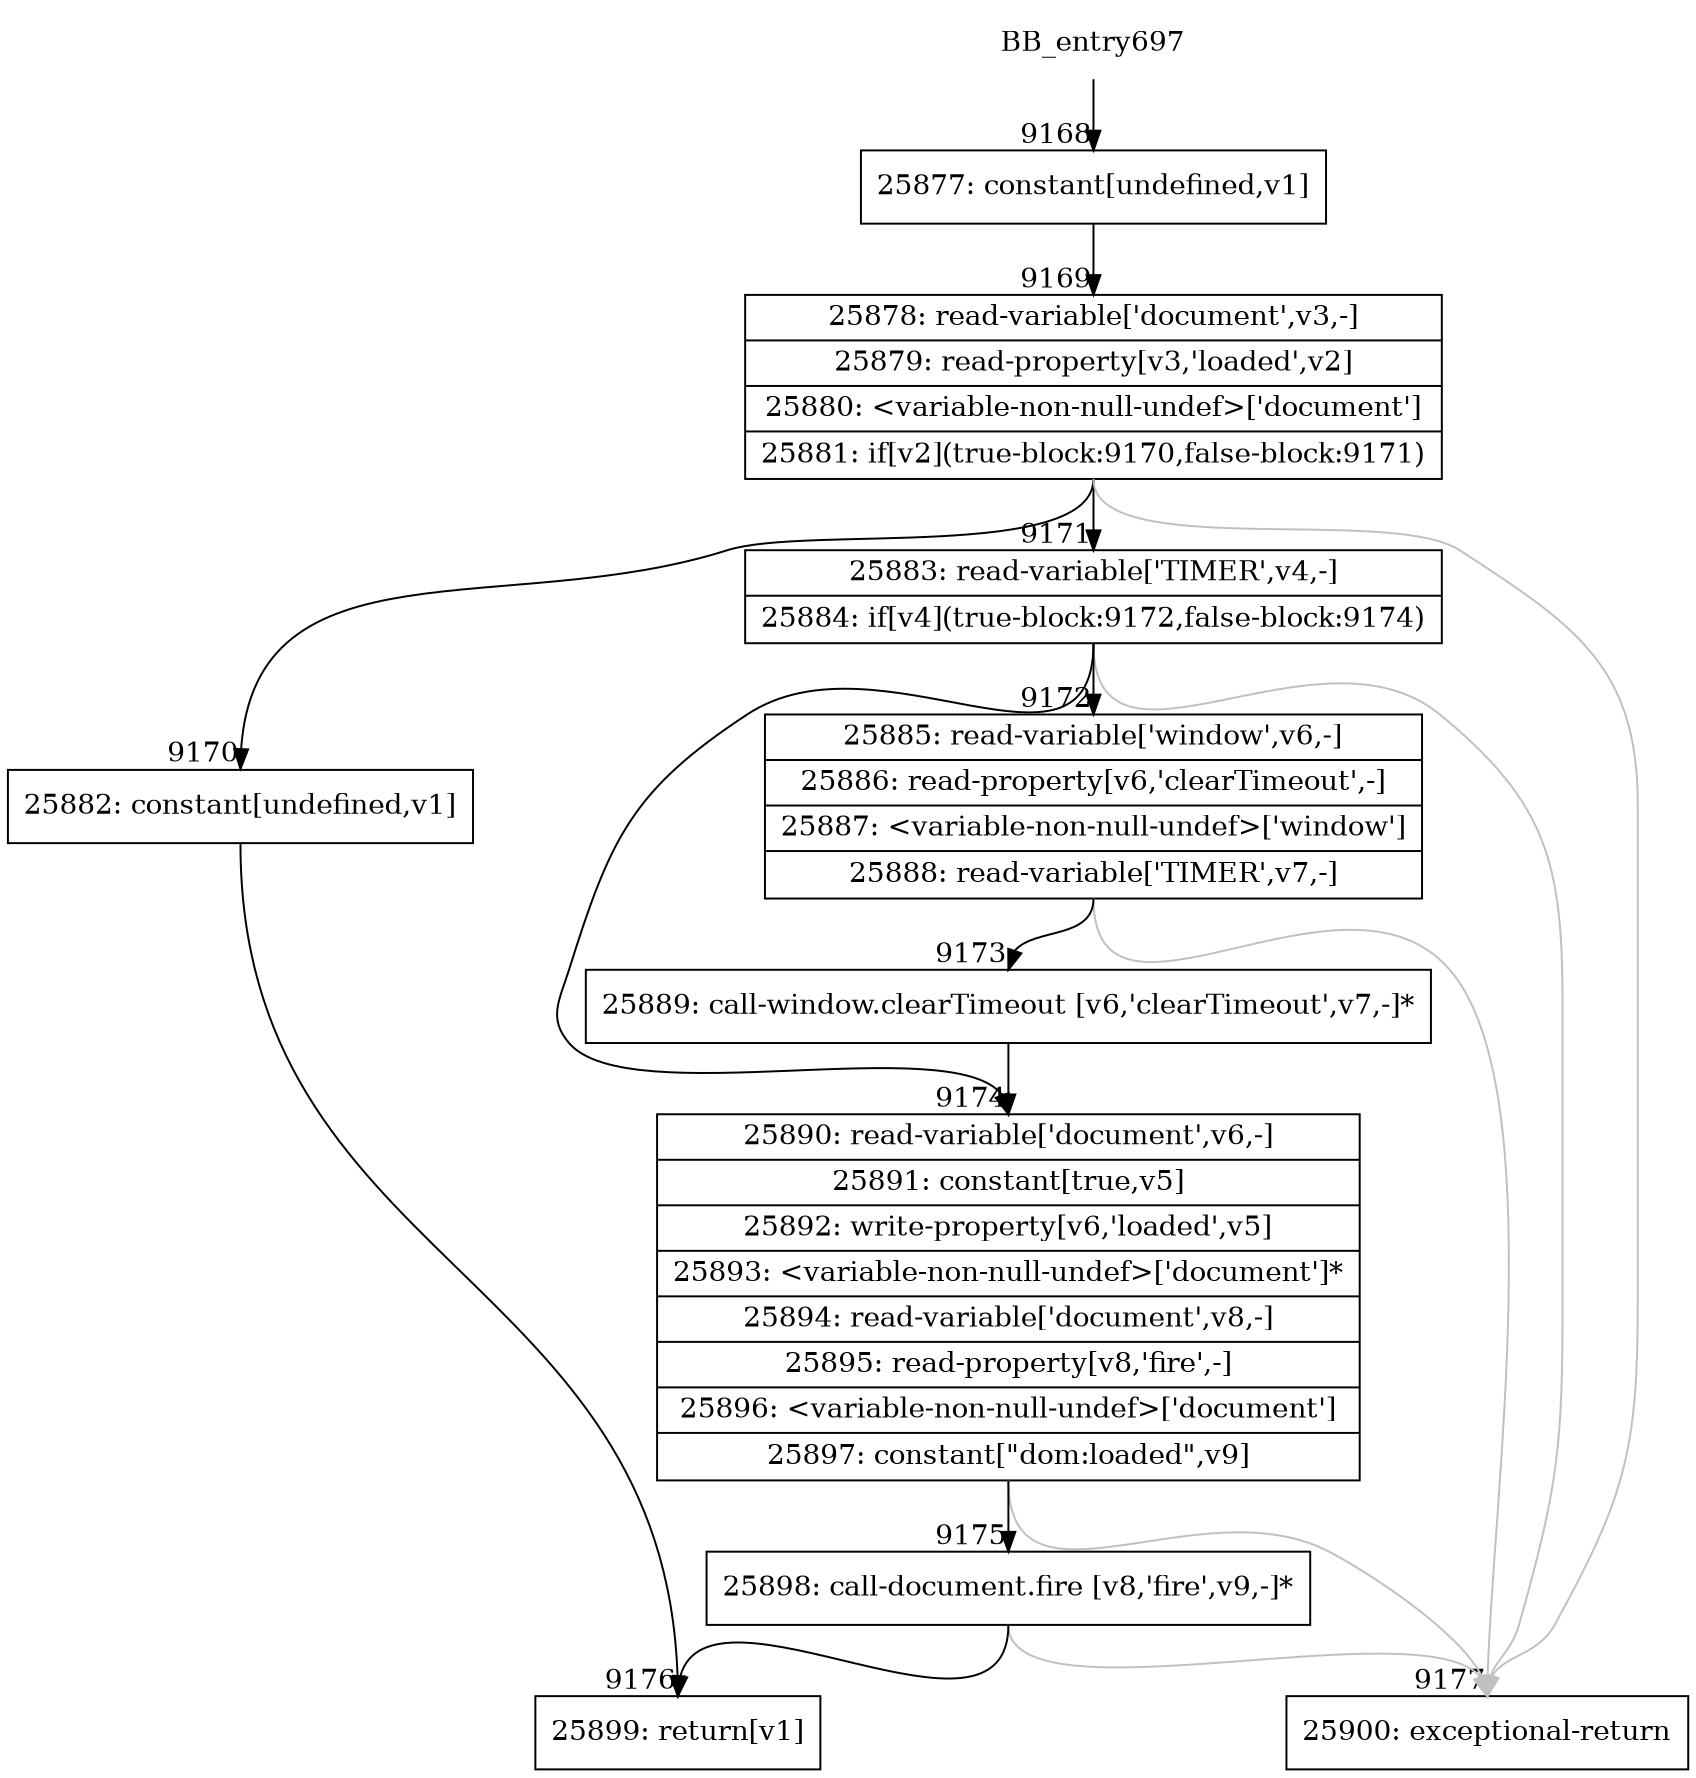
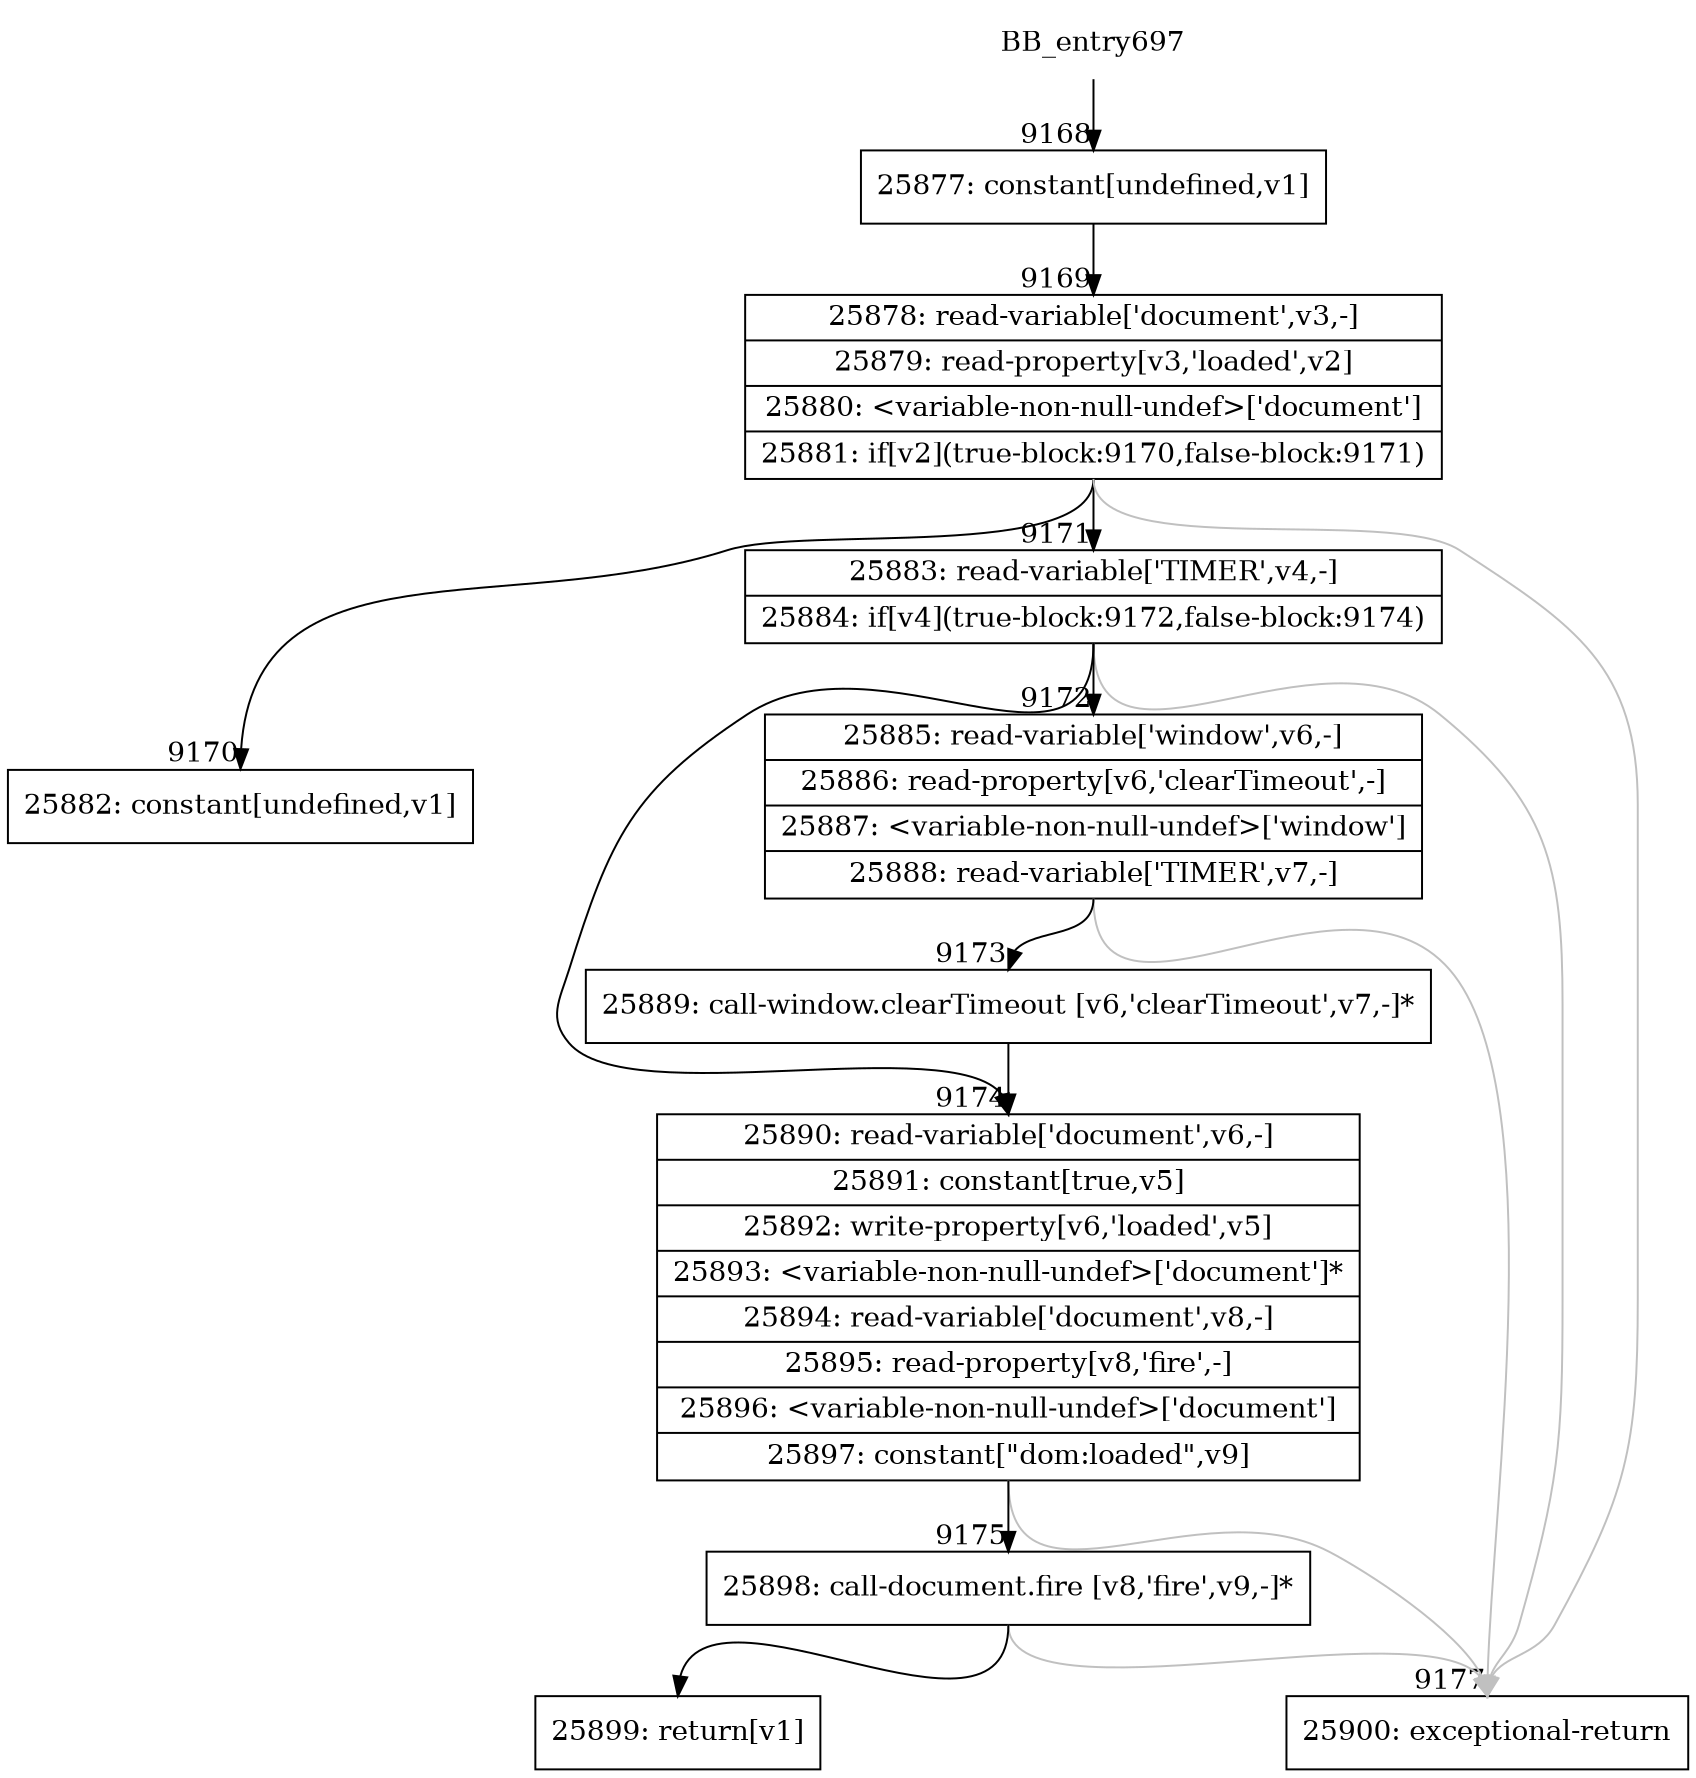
(452, 1263) -> none
